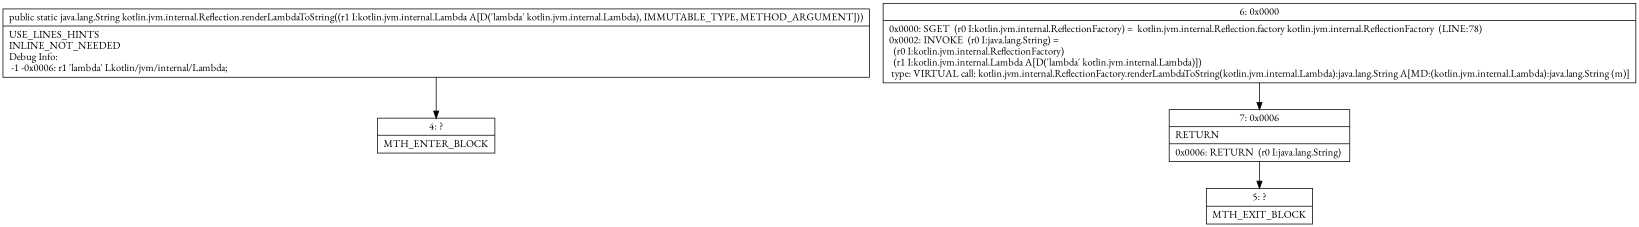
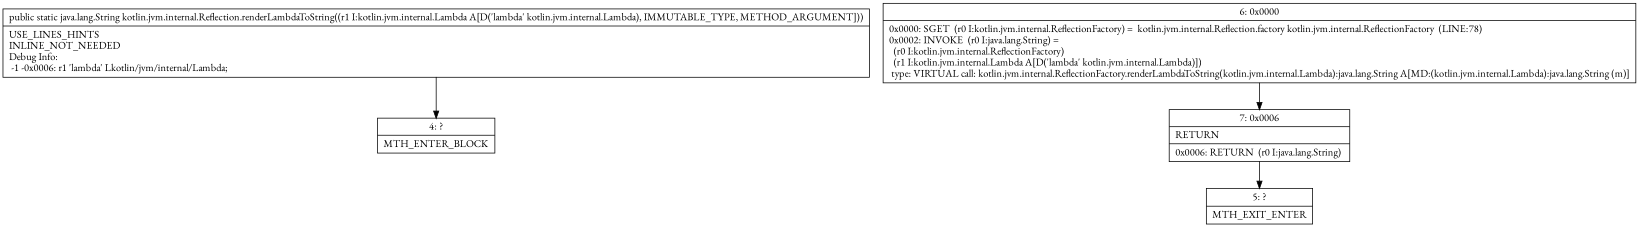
(1259, 215) -> (1259, 215)
